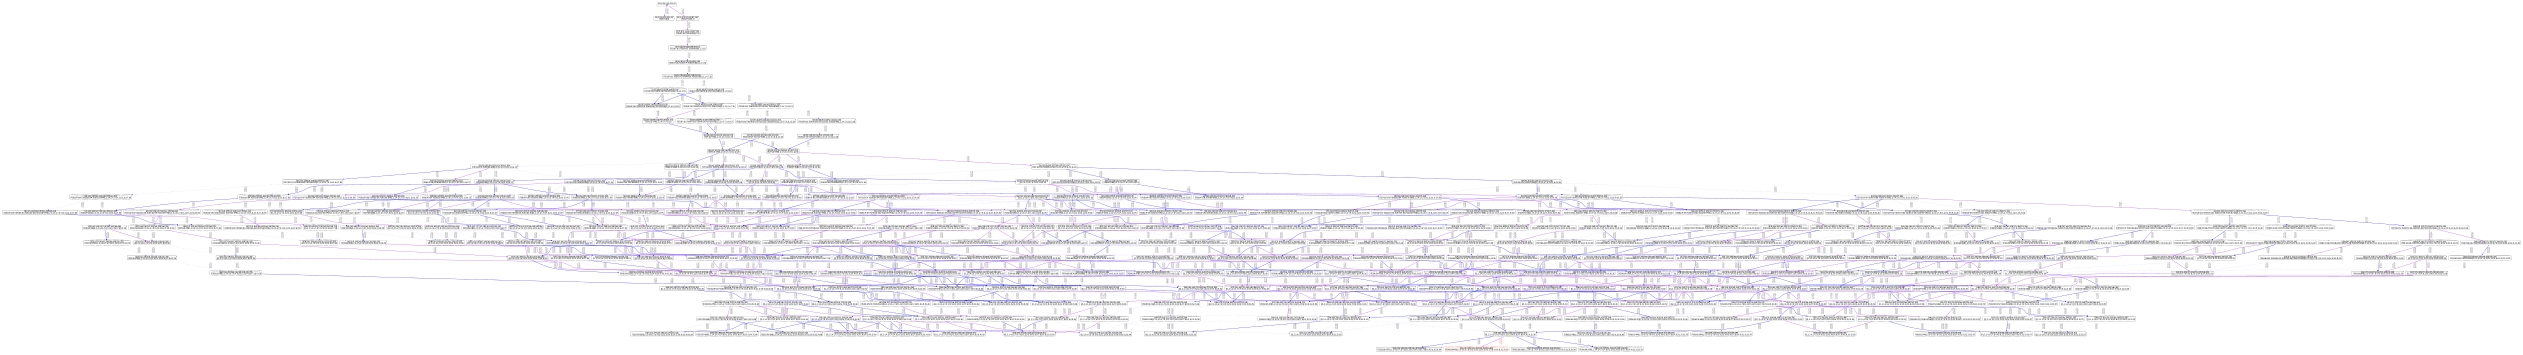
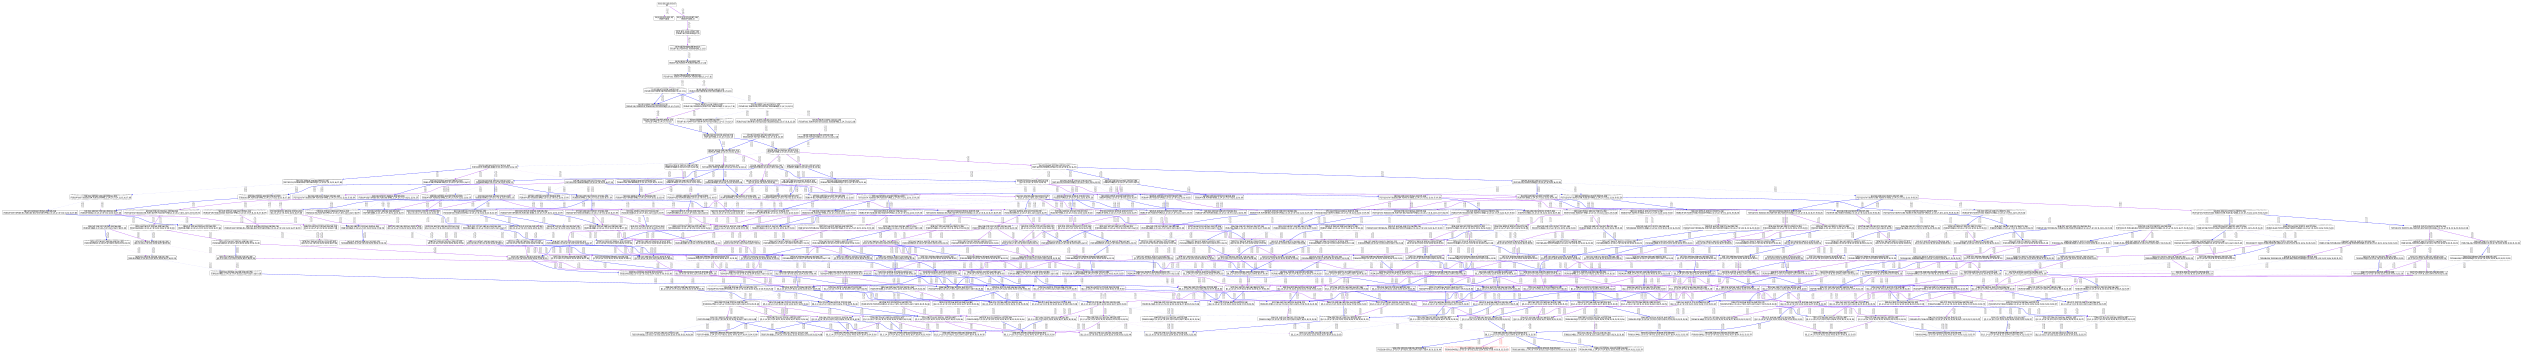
(665, 11) -> (665, 11)
